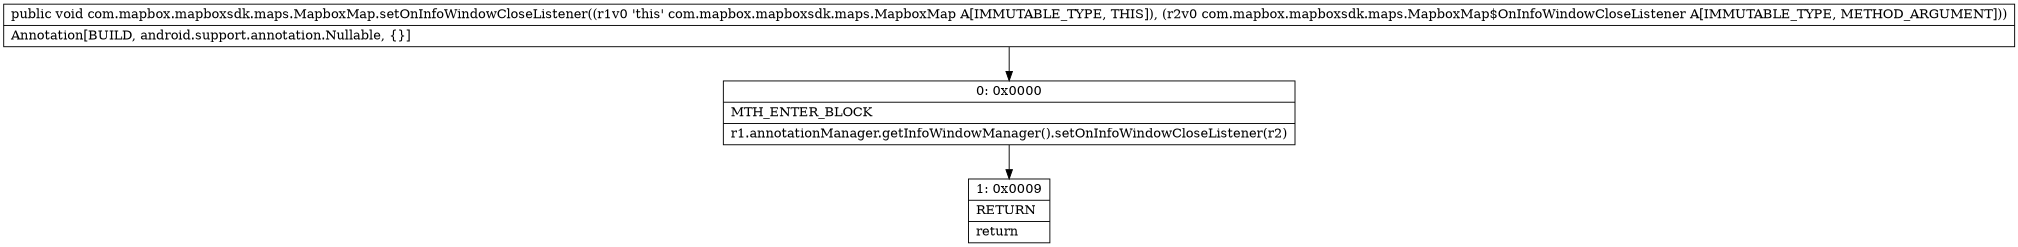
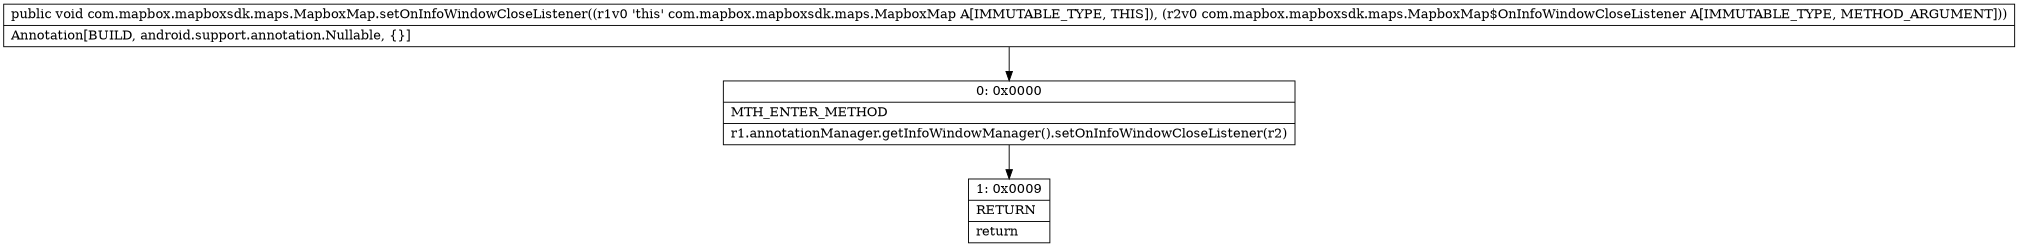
(802, 112) -> (809, 112)
